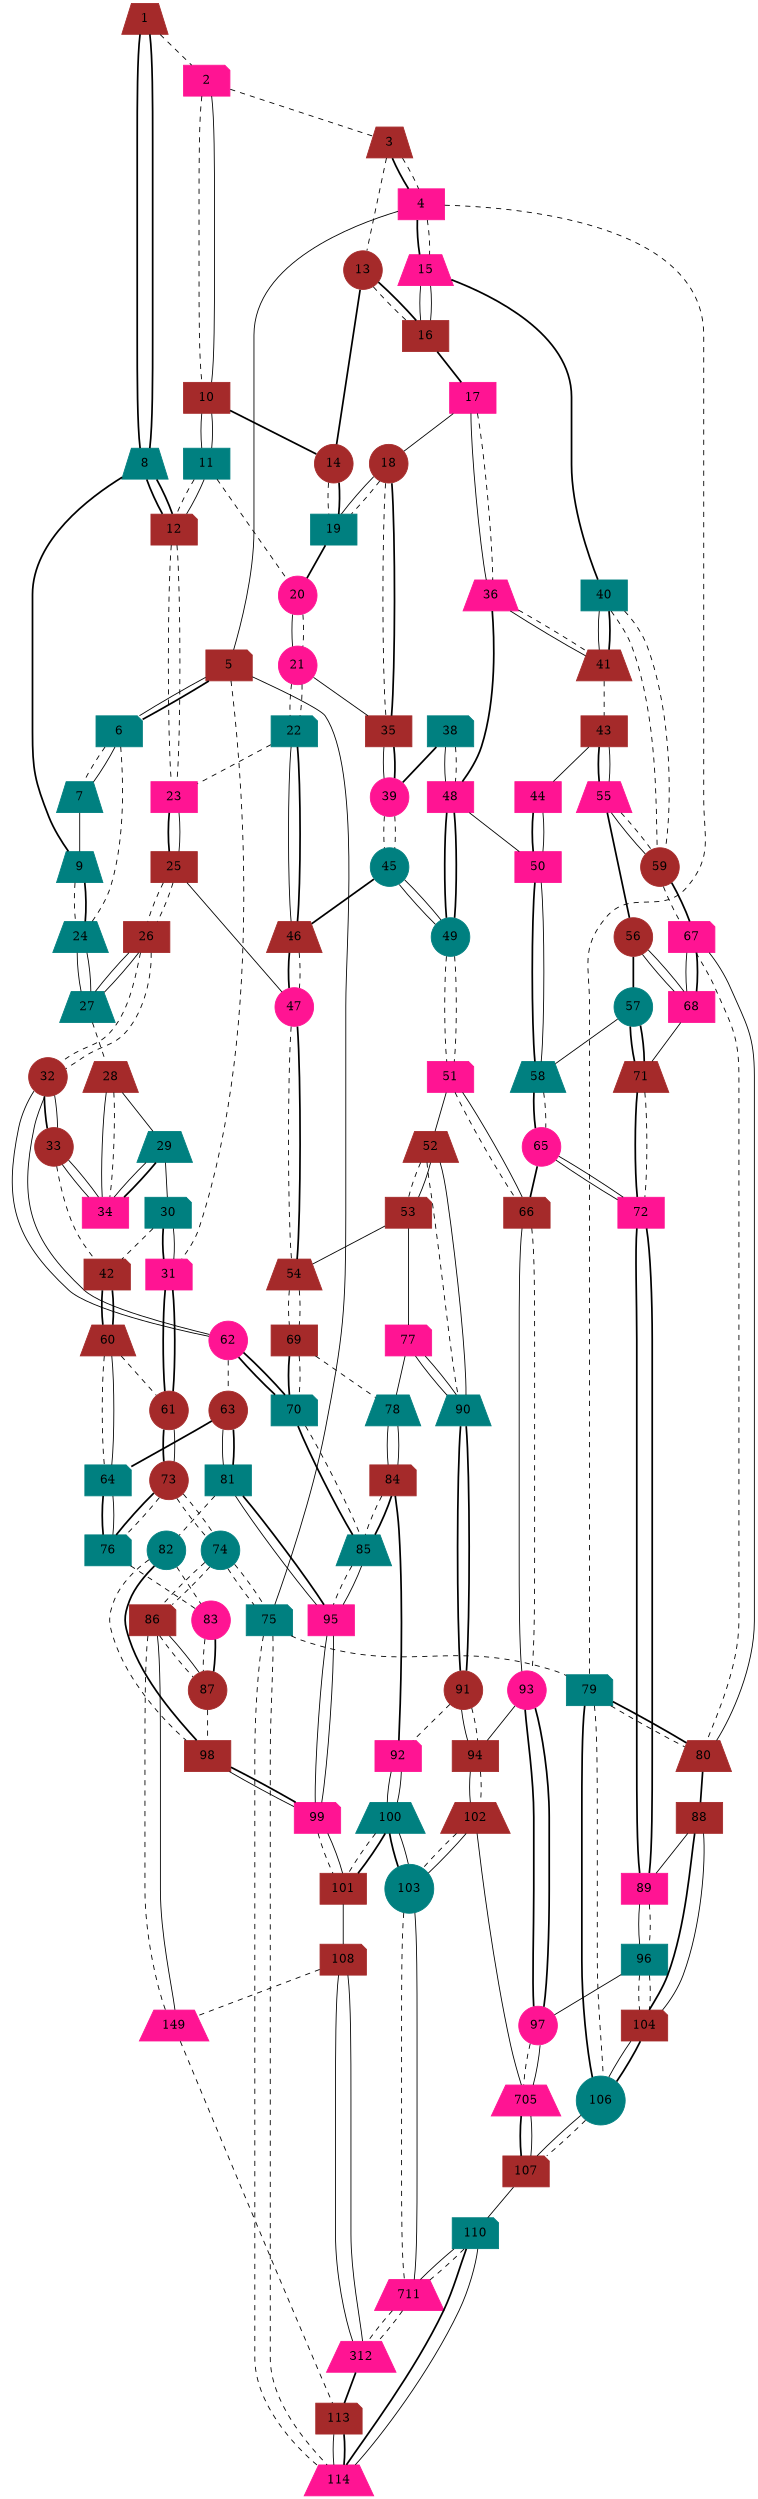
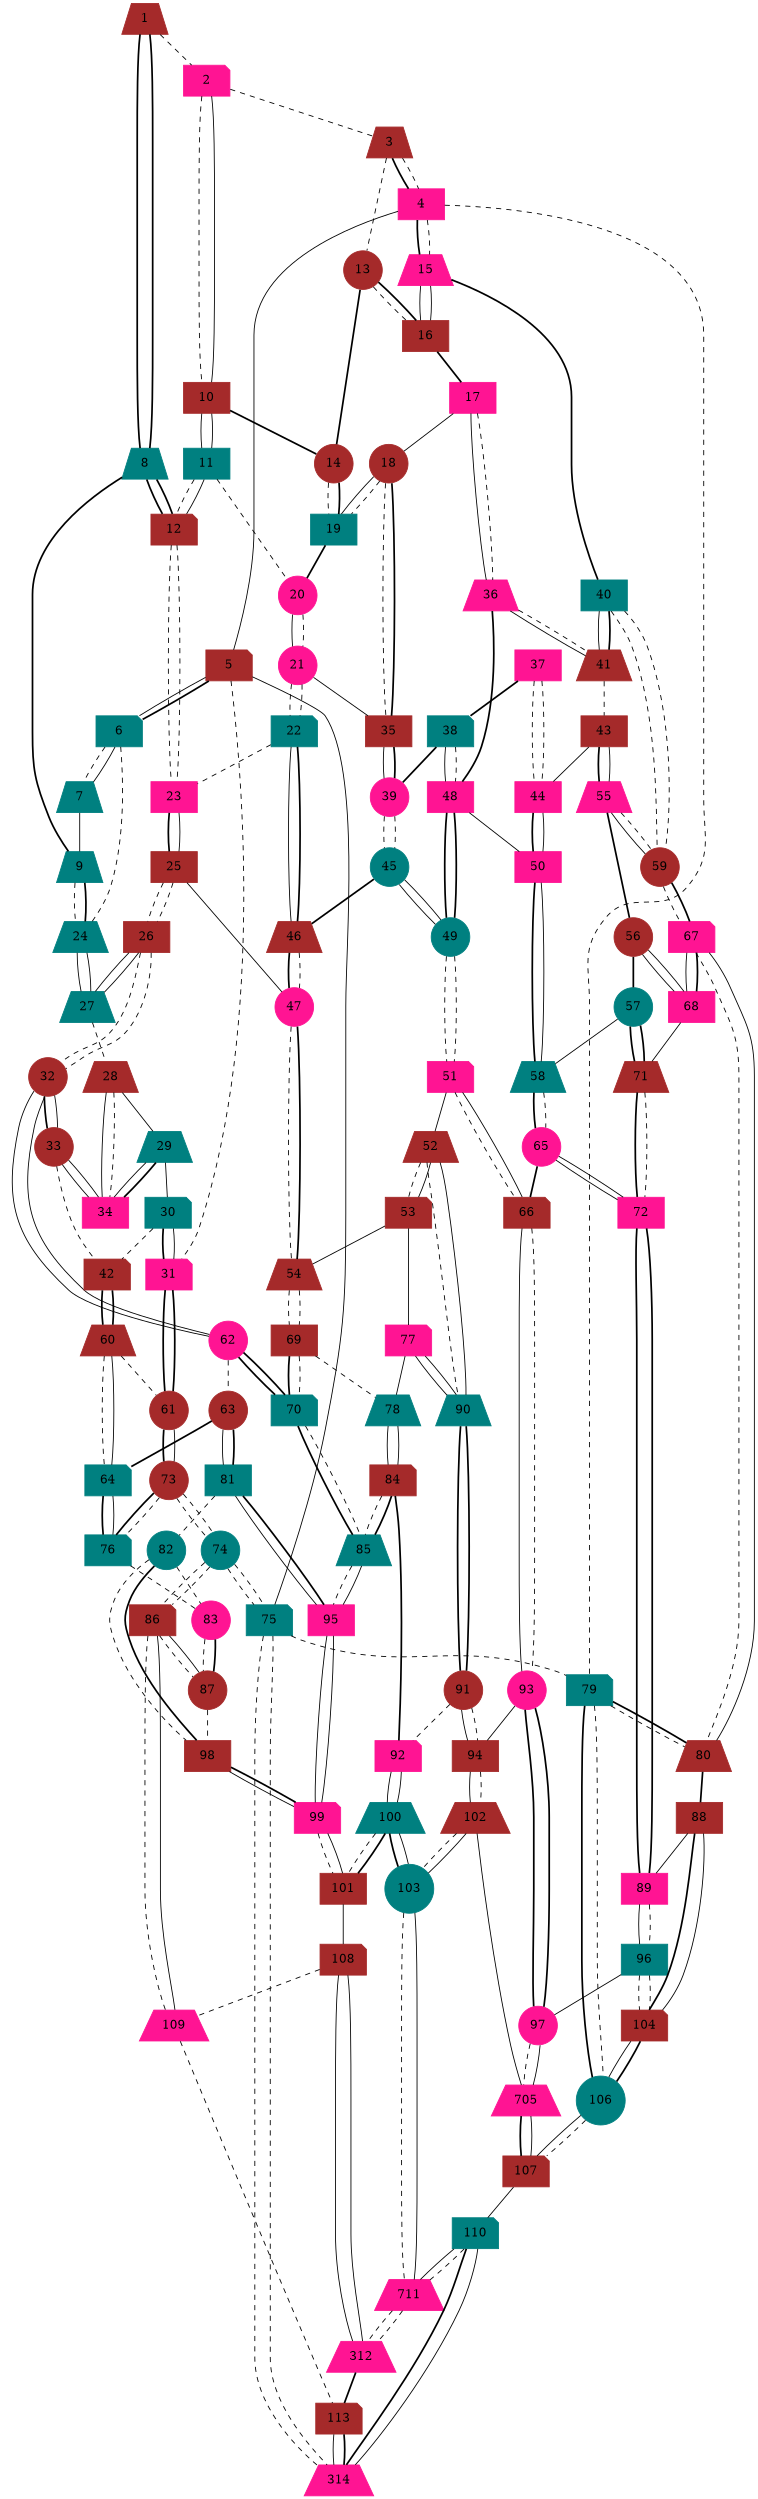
none -> (538, 665)
(174, 2026) -> (174, 2026)
(339, 2480) -> (339, 2480)
